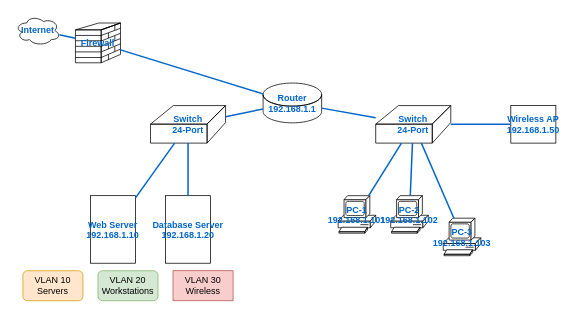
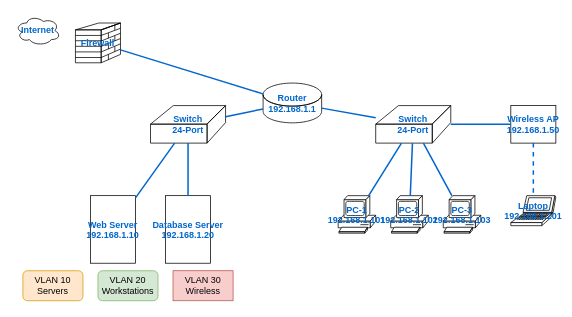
(67, 36) -> none
none -> (533, 169)
none -> (533, 210)
(462, 237) -> (462, 214)
